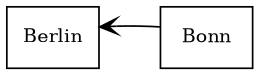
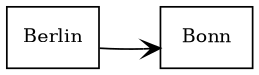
(139, 26) -> (121, 49)
